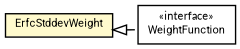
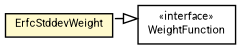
(132, 30) -> (118, 19)
